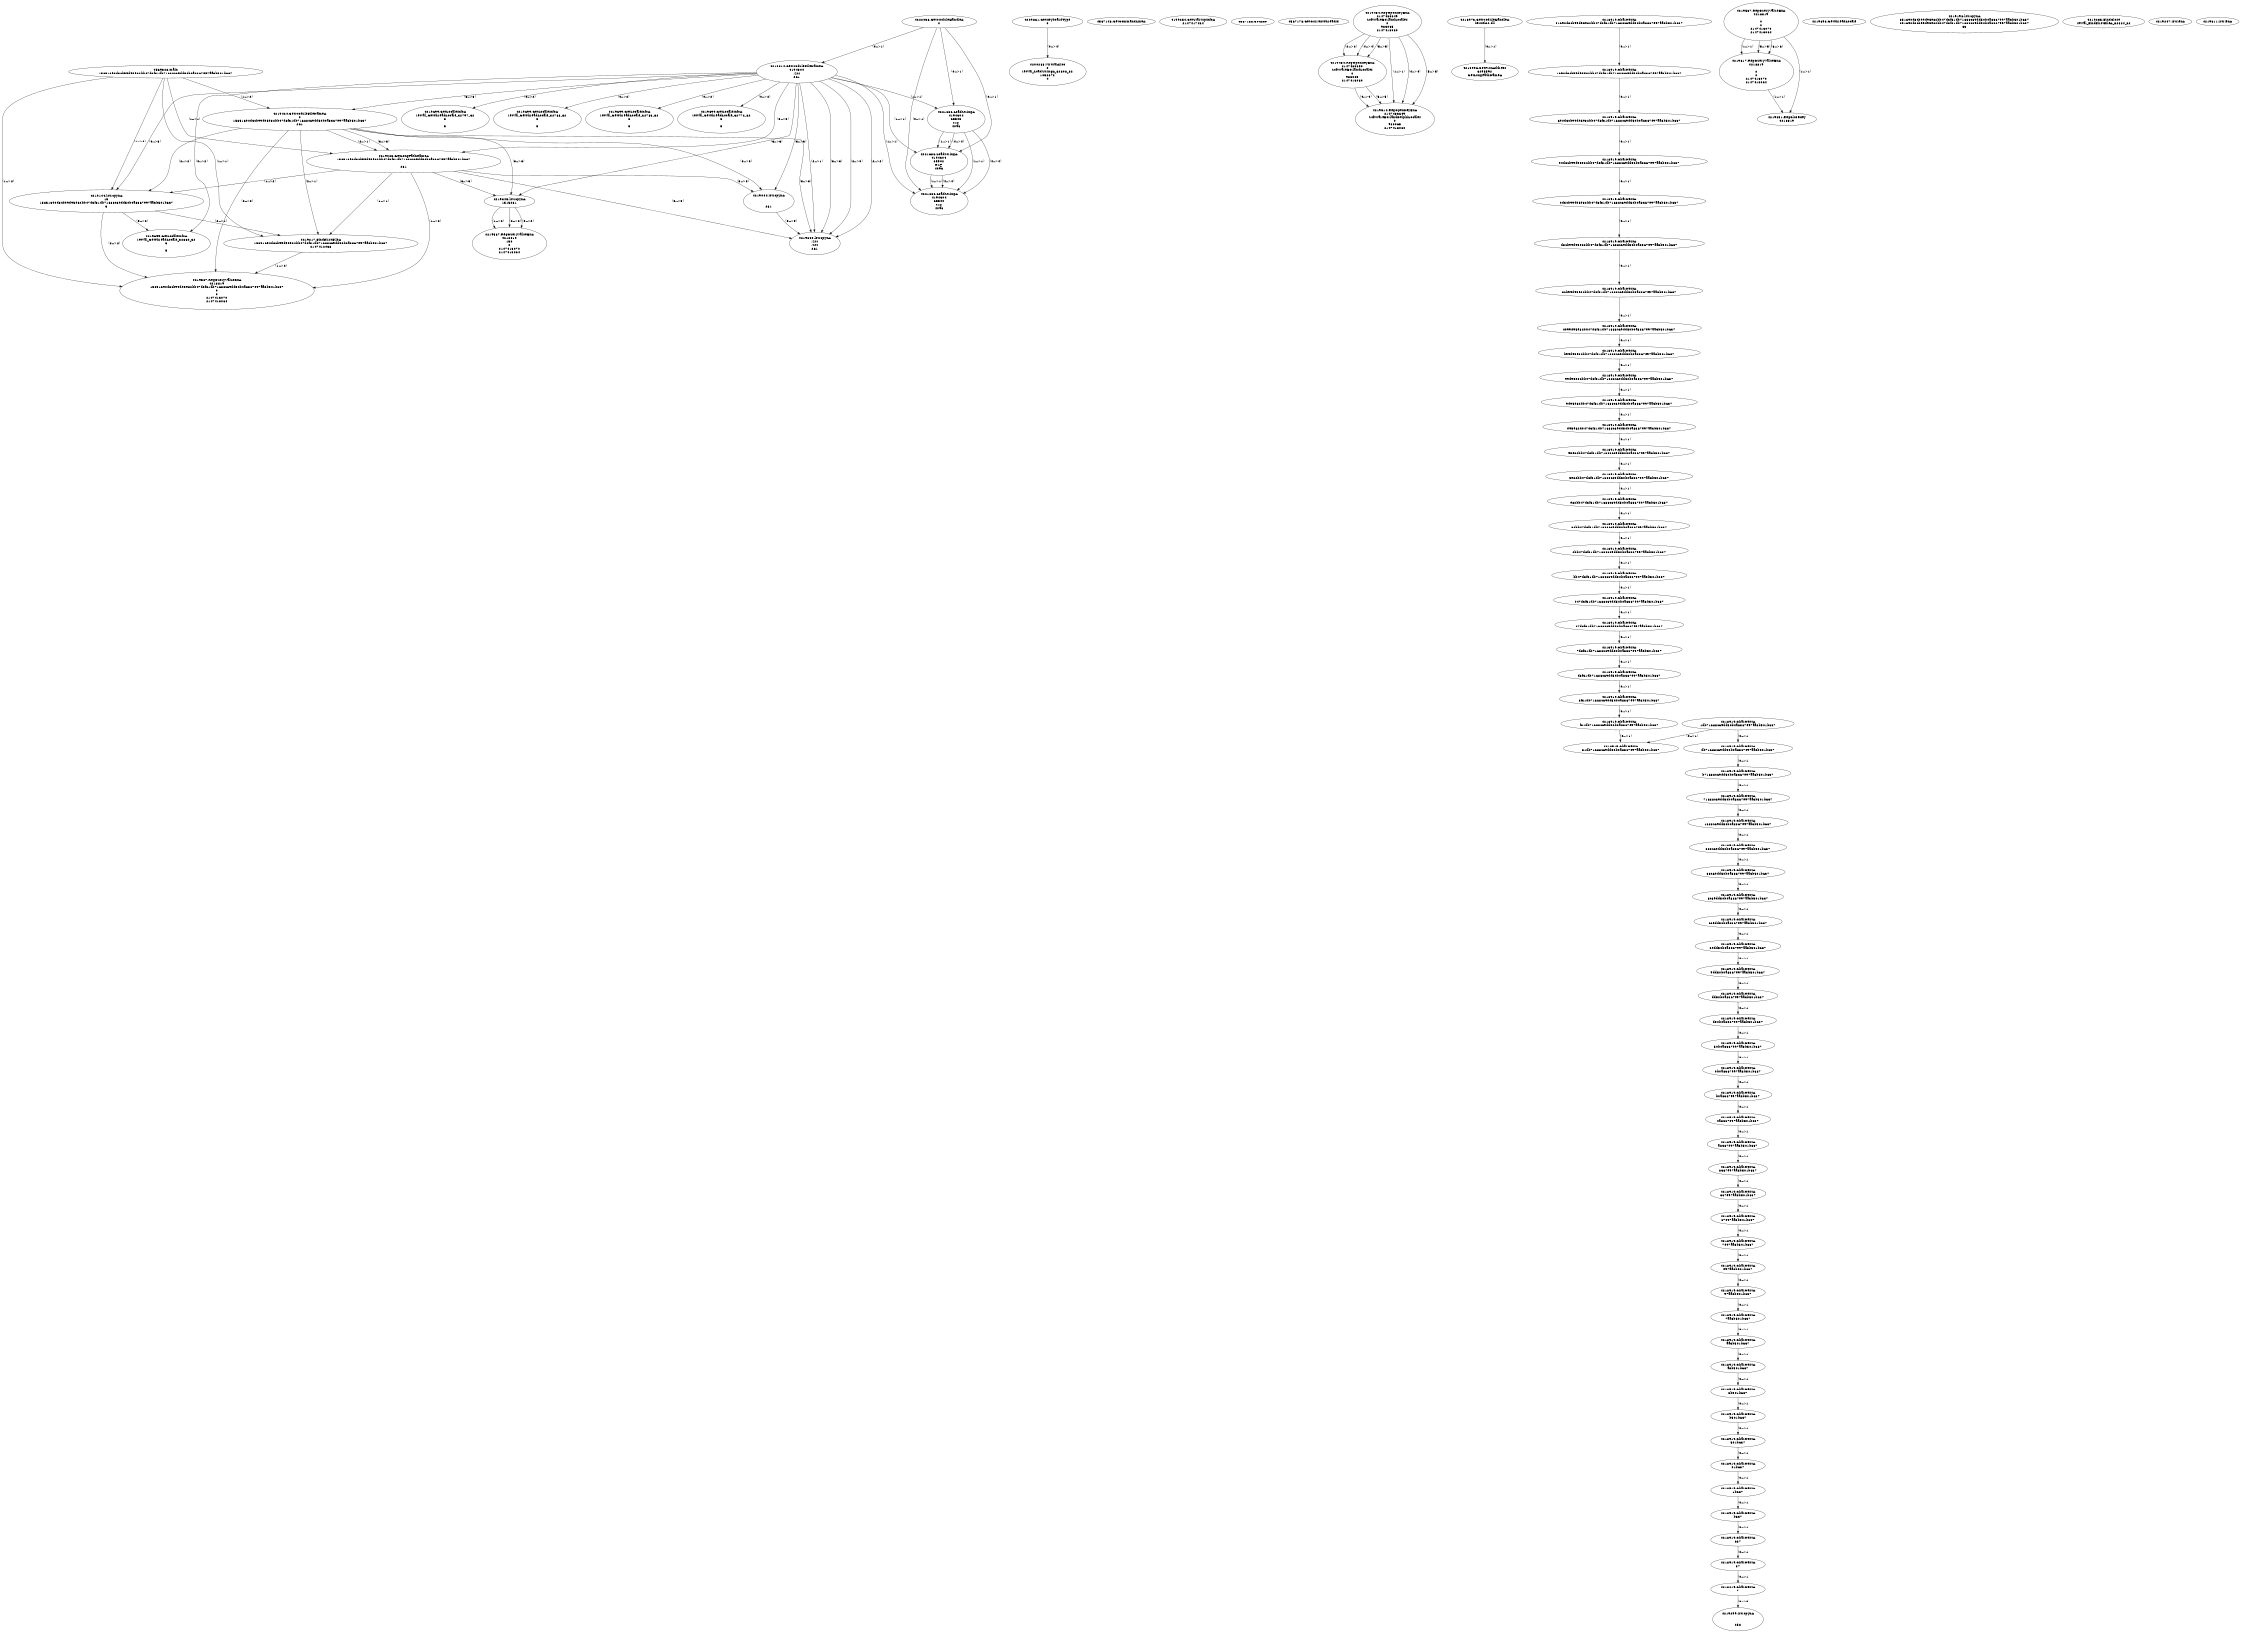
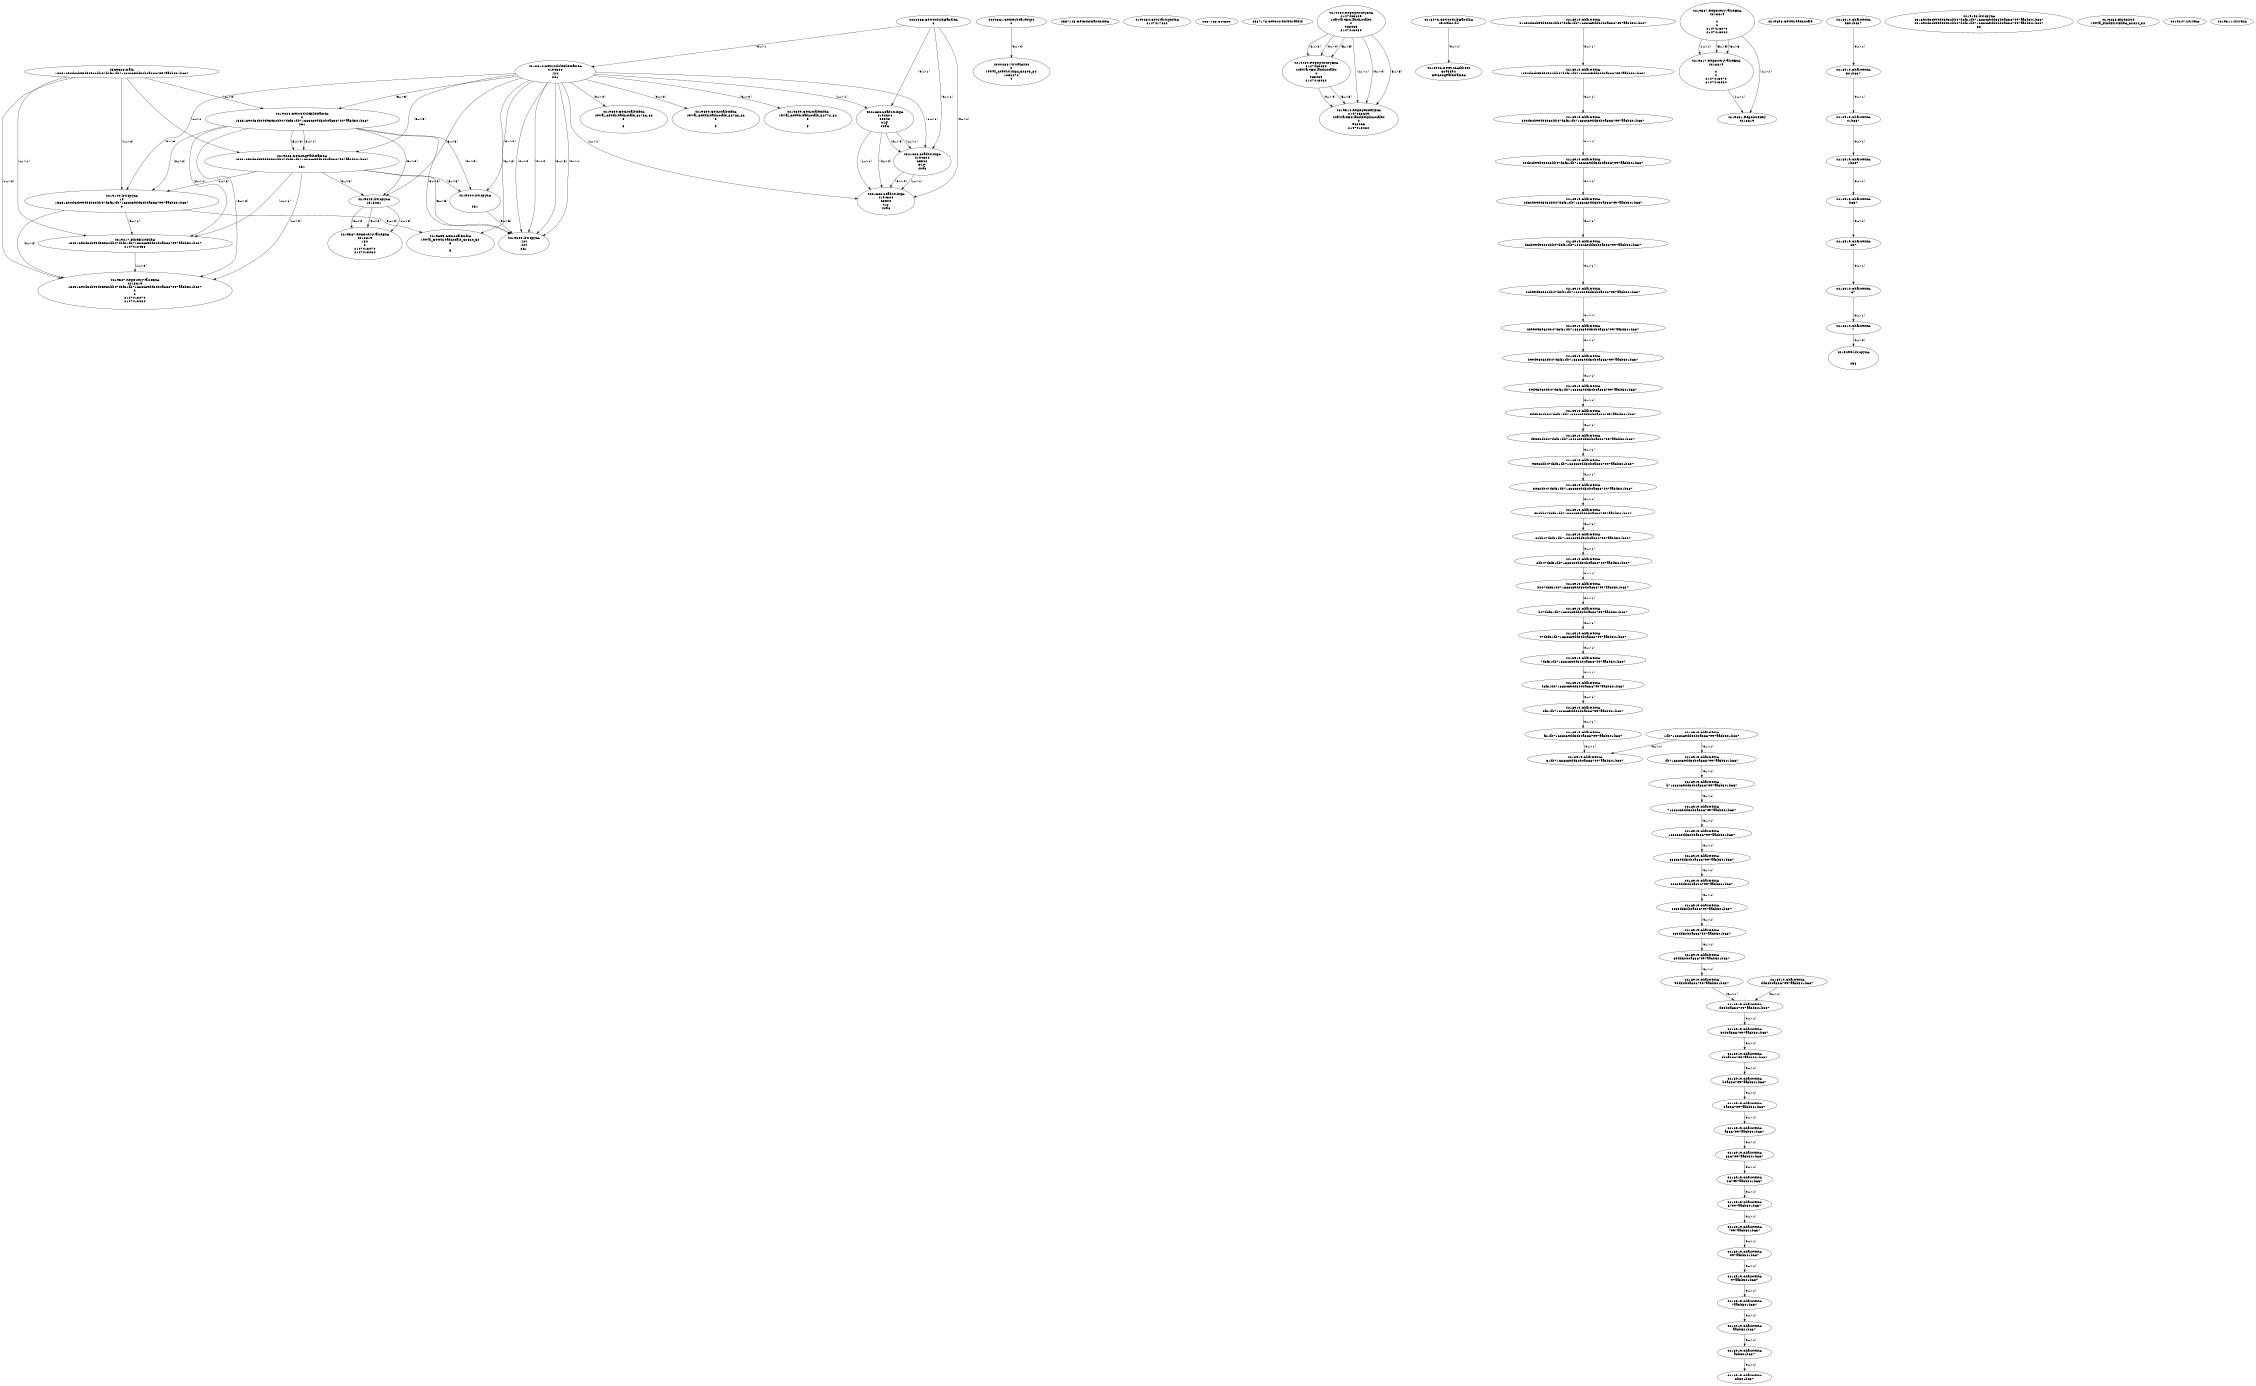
(445, 119) -> none
(1738, 982) -> (1722, 993)
(1738, 1403) -> none
